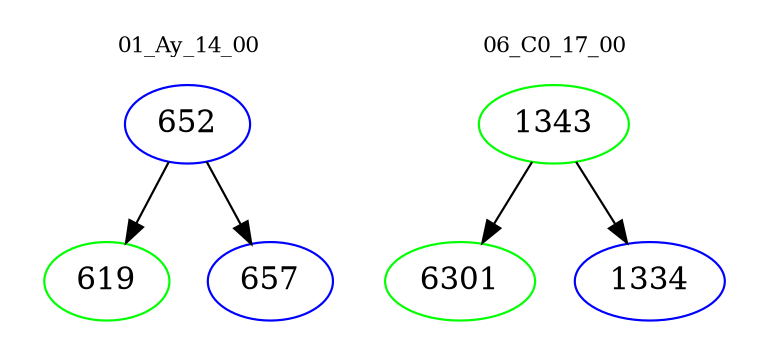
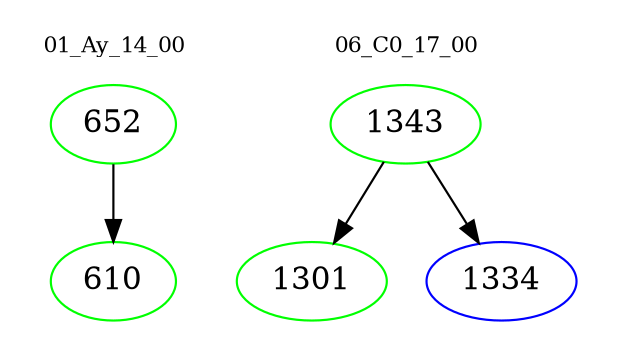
(188, 124) -> (113, 124)
(107, 281) -> (113, 281)
(270, 281) -> none
(460, 281) -> (312, 281)
